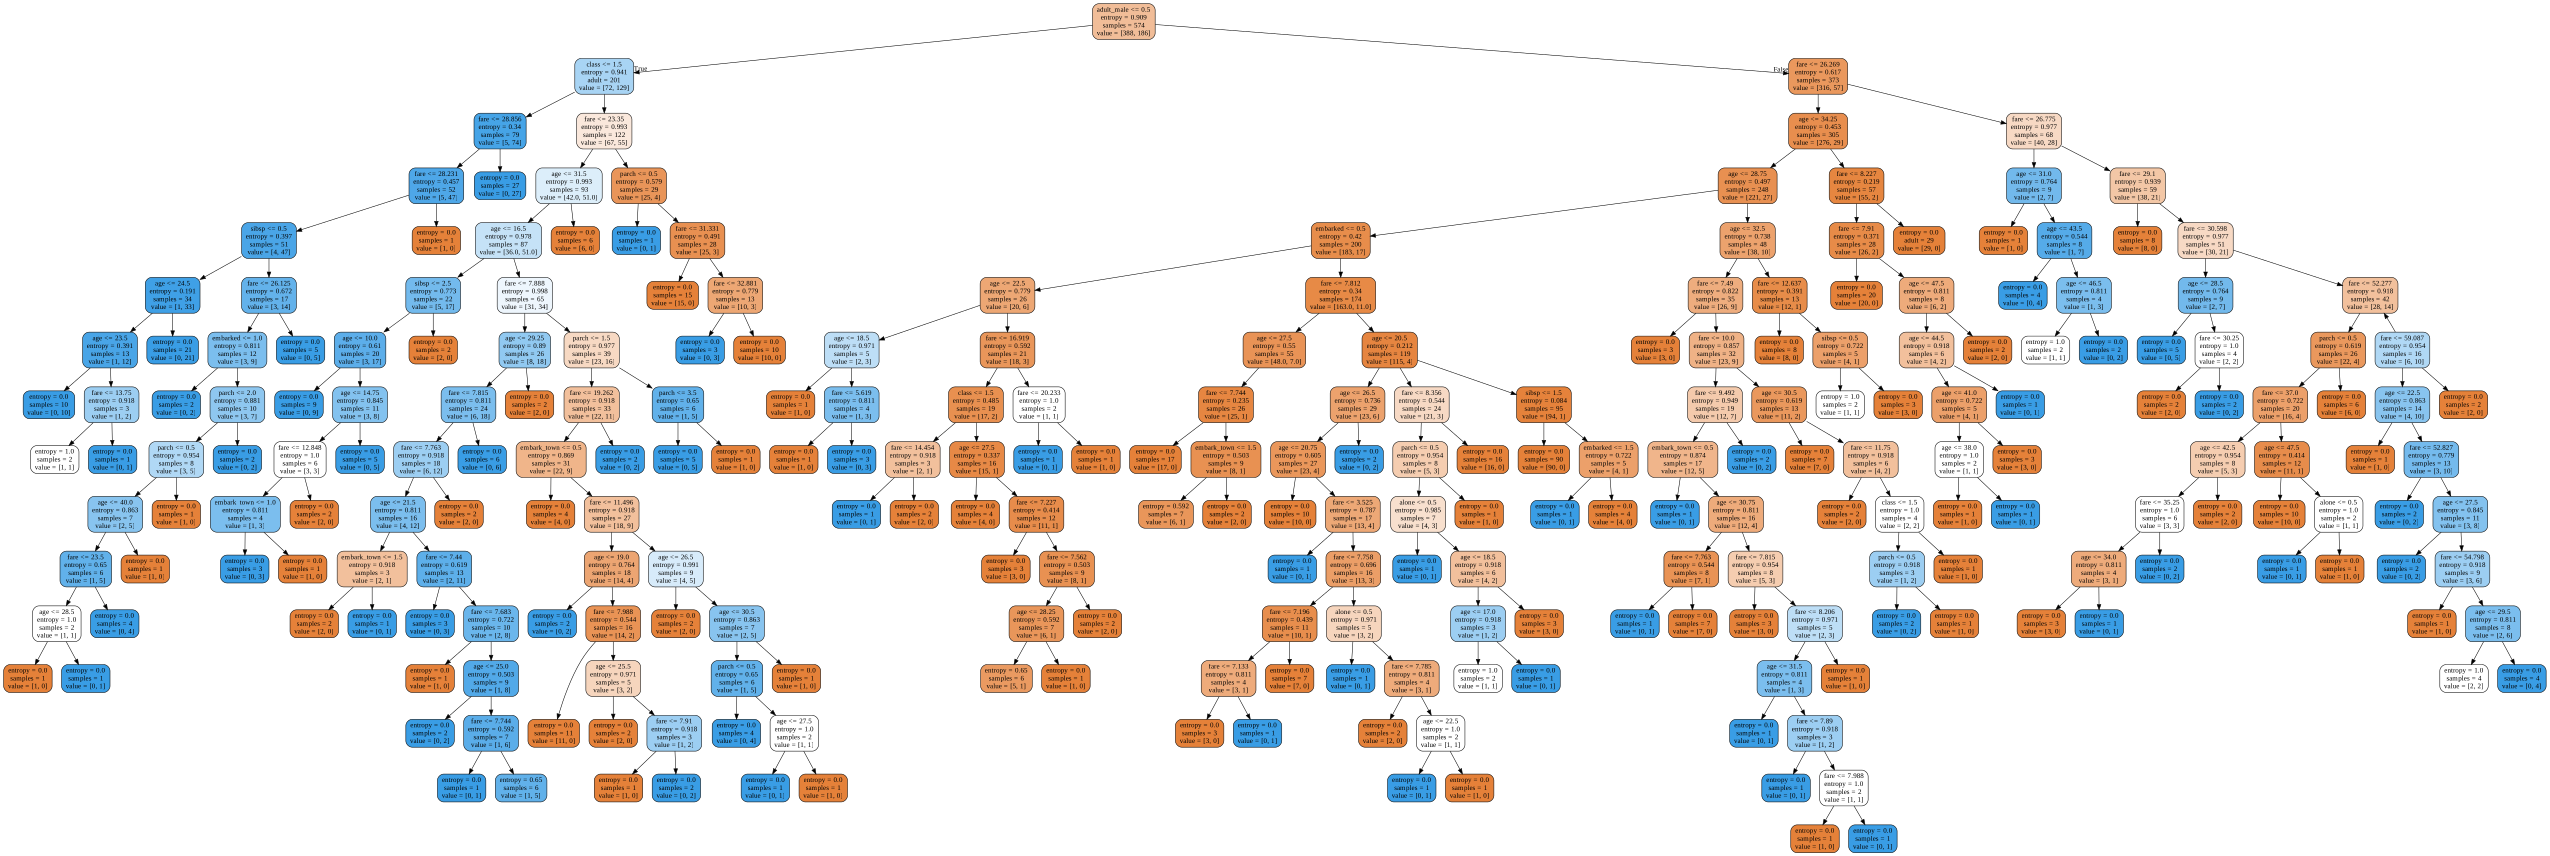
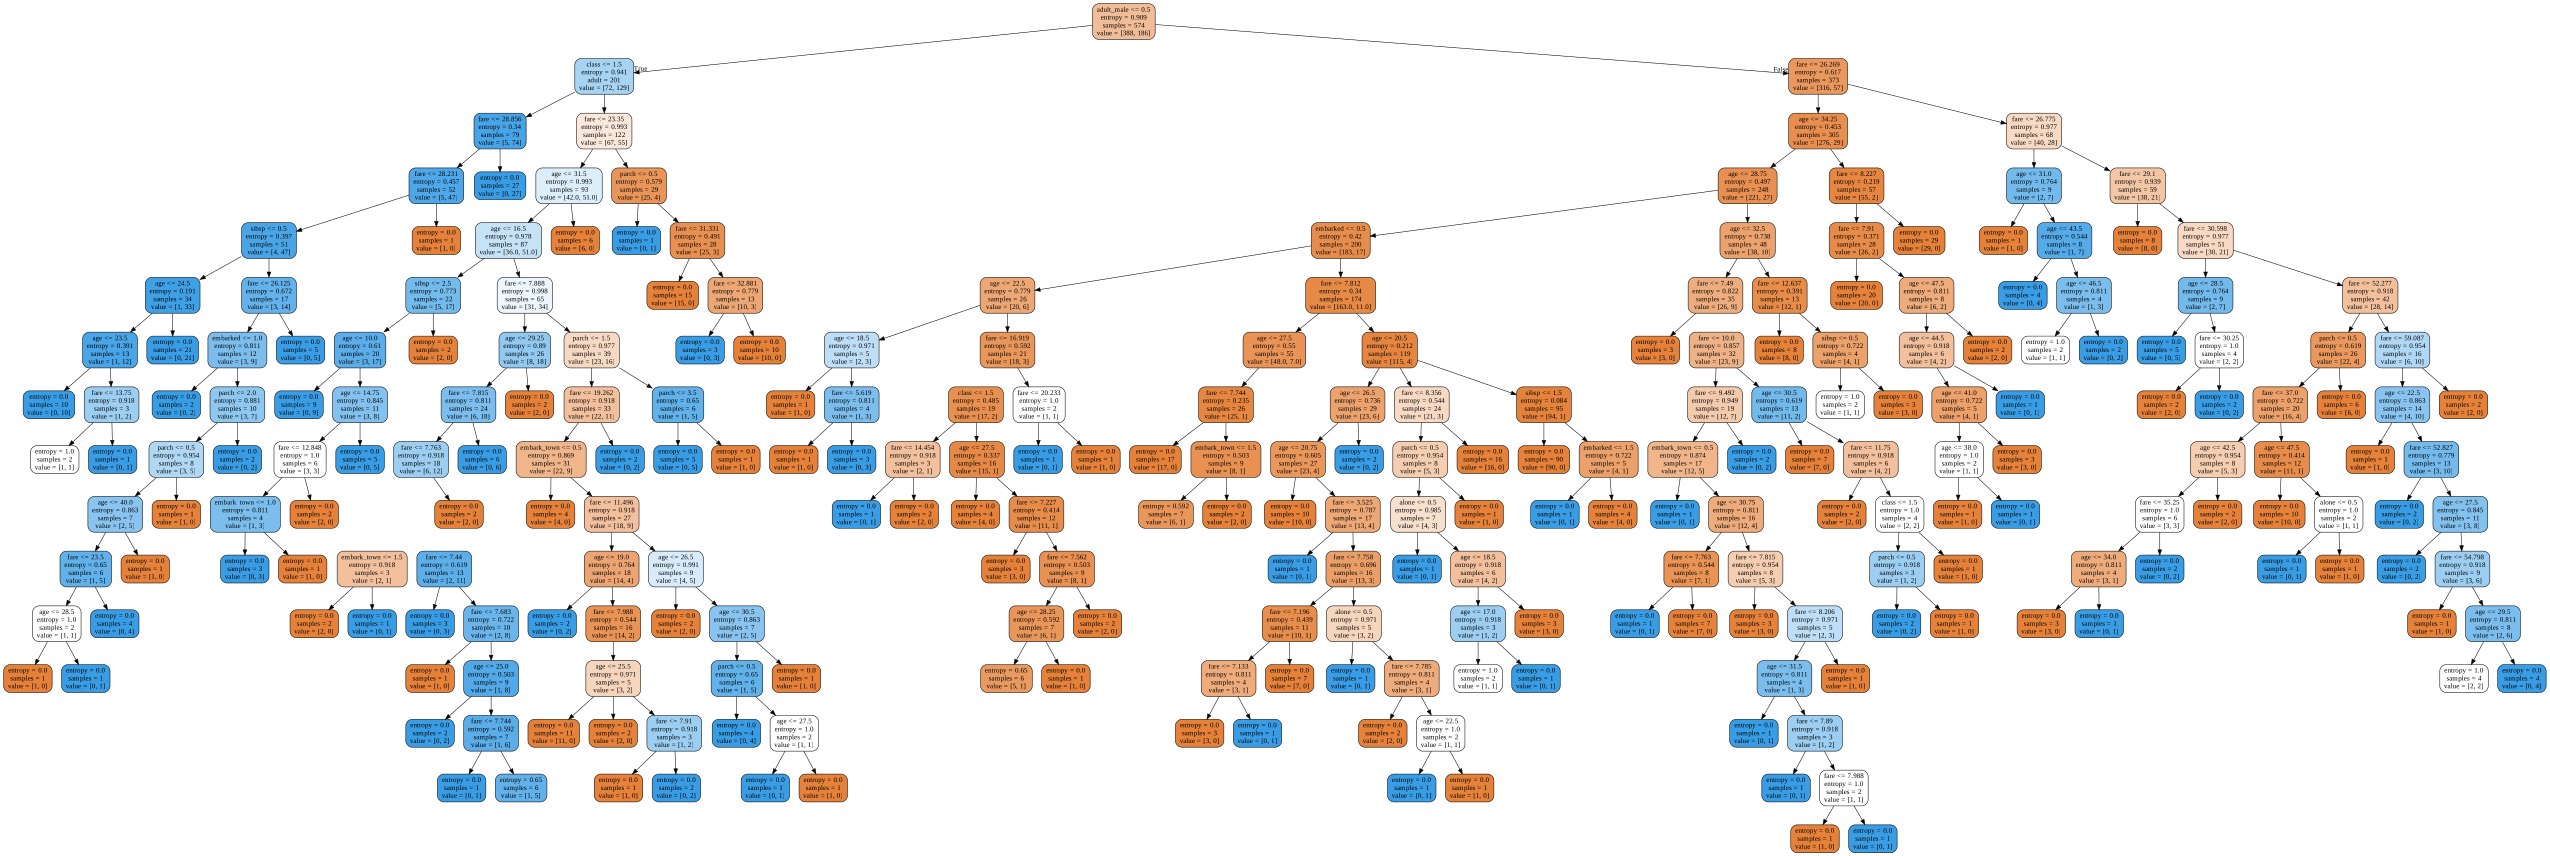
(1919, 241) -> (1919, 241)
(1716, 320) -> none
(2391, 325) -> (2382, 320)
(1840, 350) -> (1840, 350)
(993, 375) -> none
(1779, 405) -> (1779, 405)
(398, 514) -> none
(573, 676) -> (583, 706)
